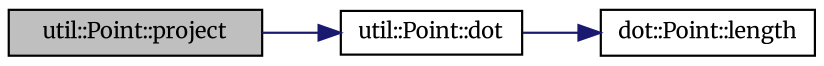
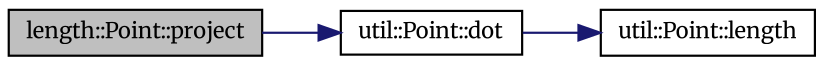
(135, 33) -> (135, 33)
(708, 33) -> (708, 33)
